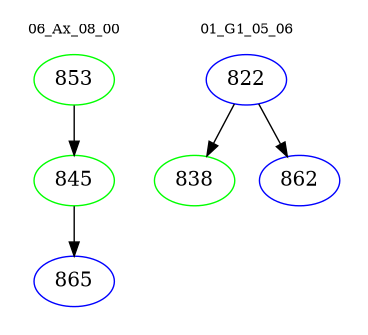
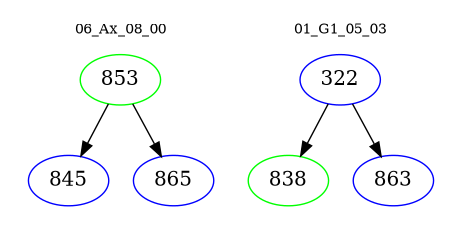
(247, 30) -> (341, 30)
(246, 80) -> (340, 80)
(74, 181) -> (69, 181)
(300, 181) -> (393, 181)
(74, 224) -> (144, 124)
